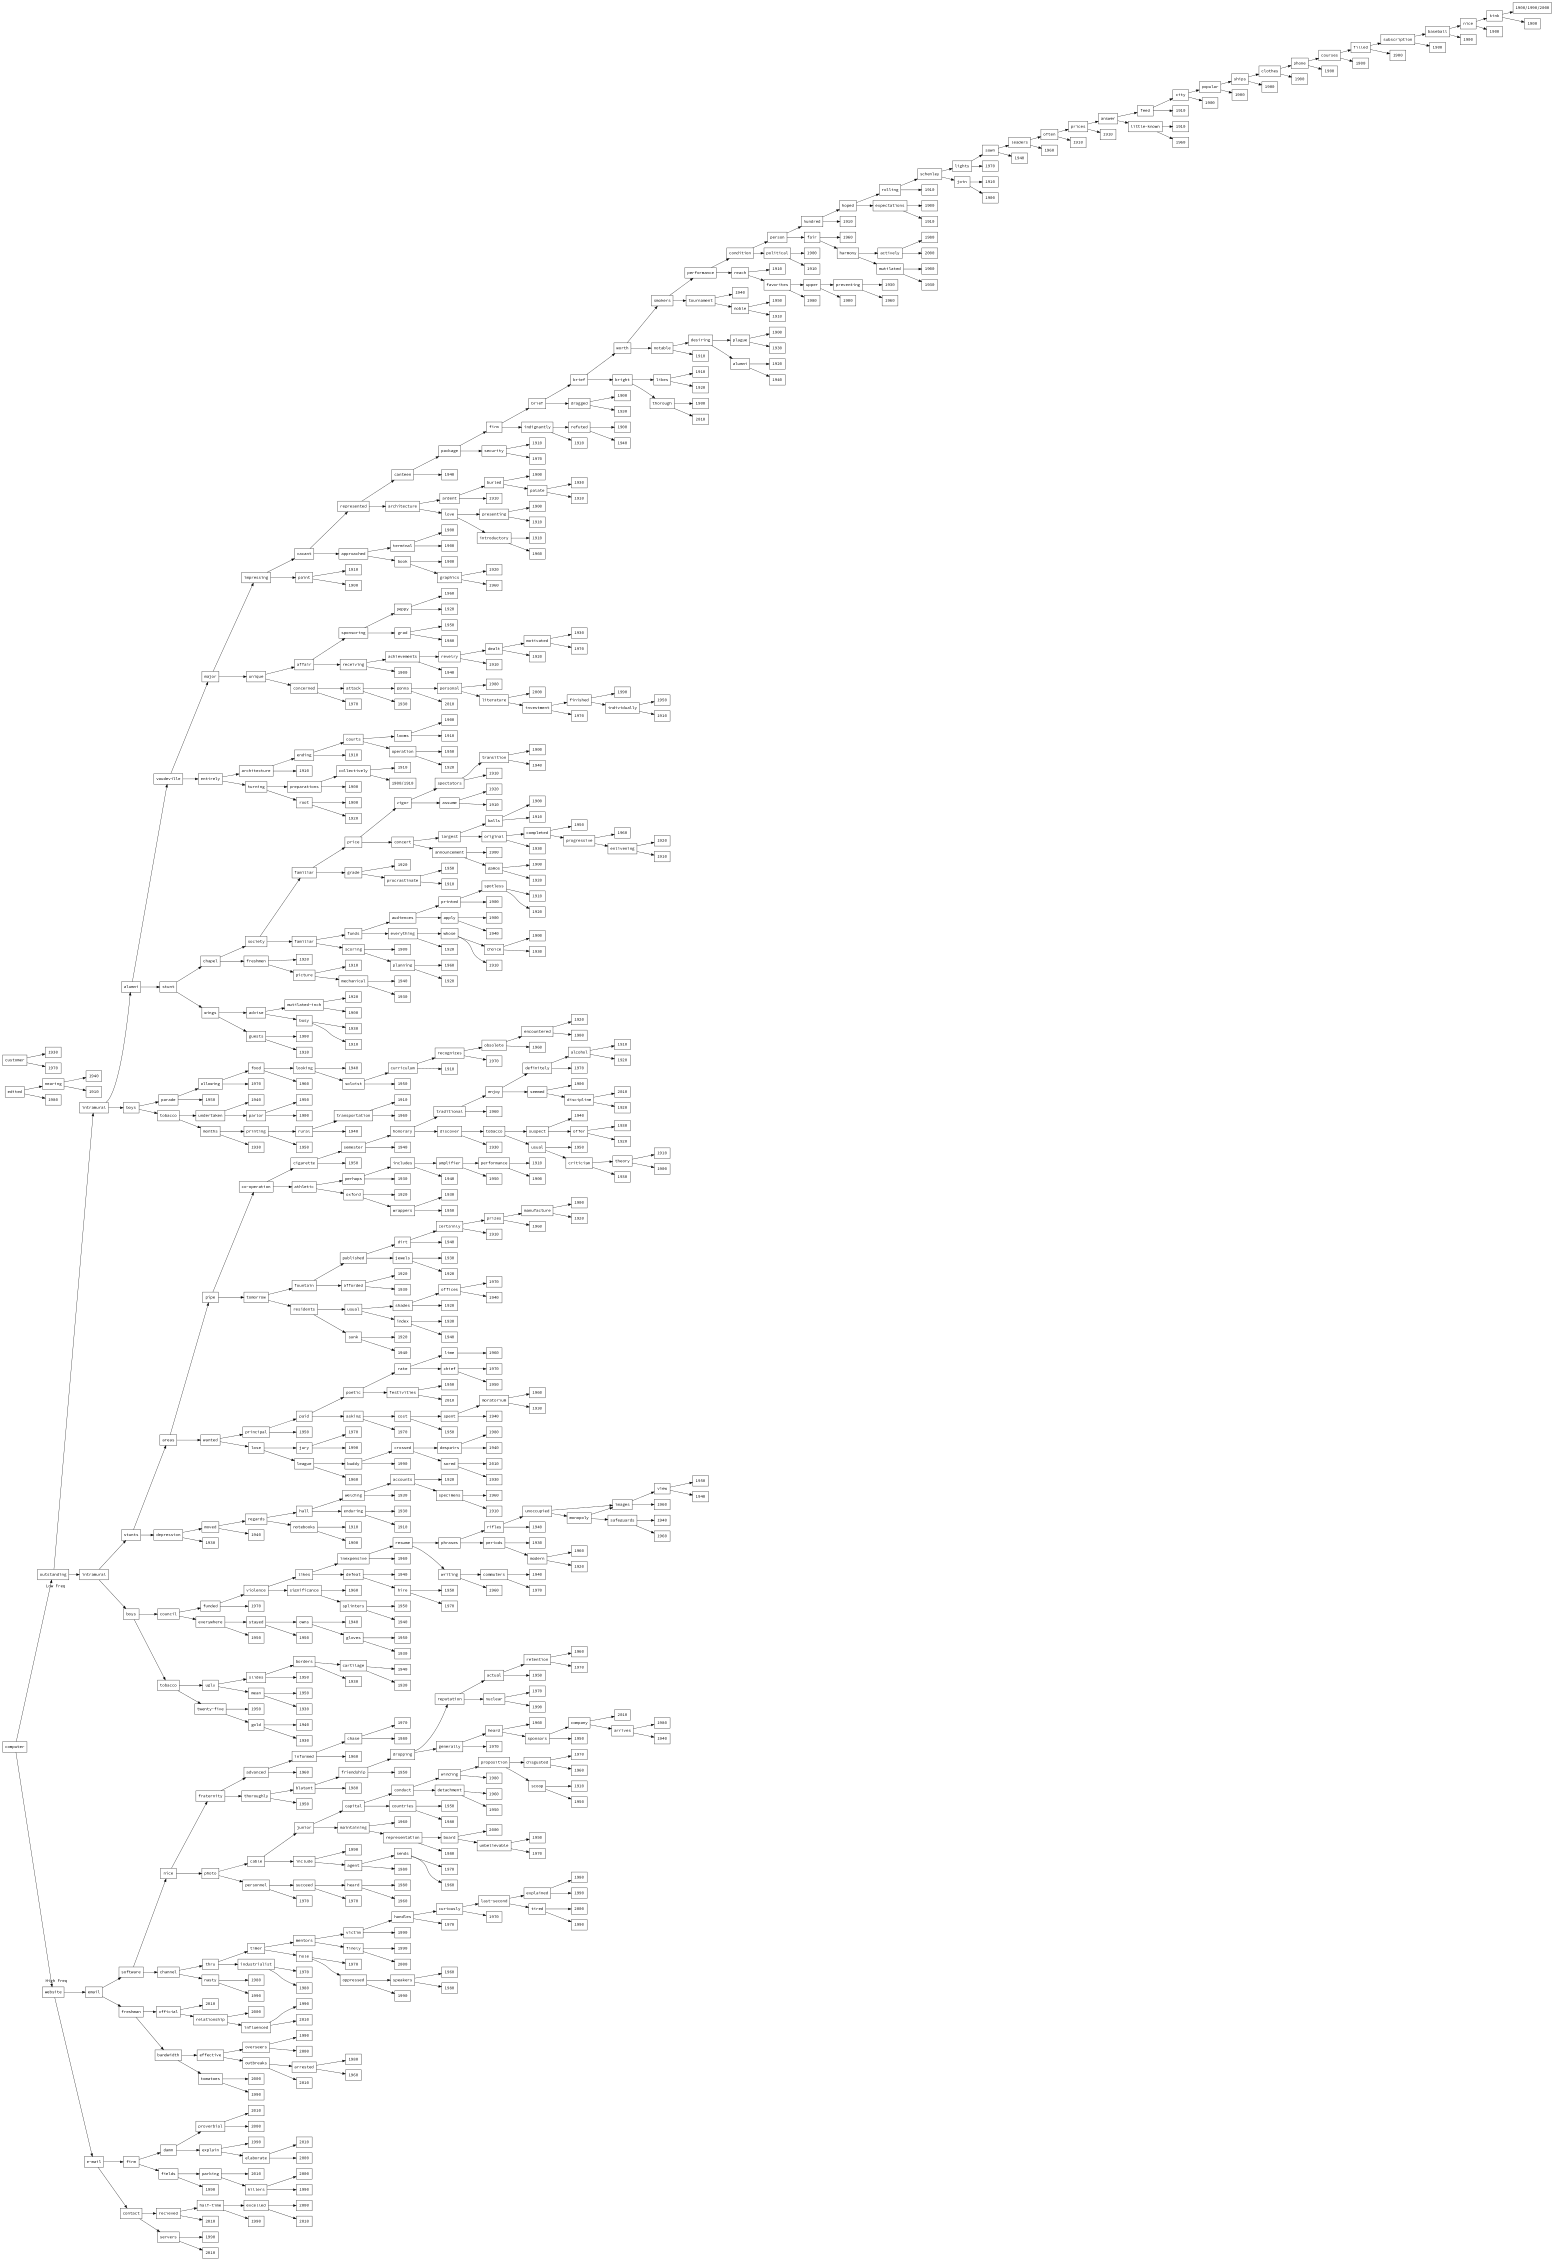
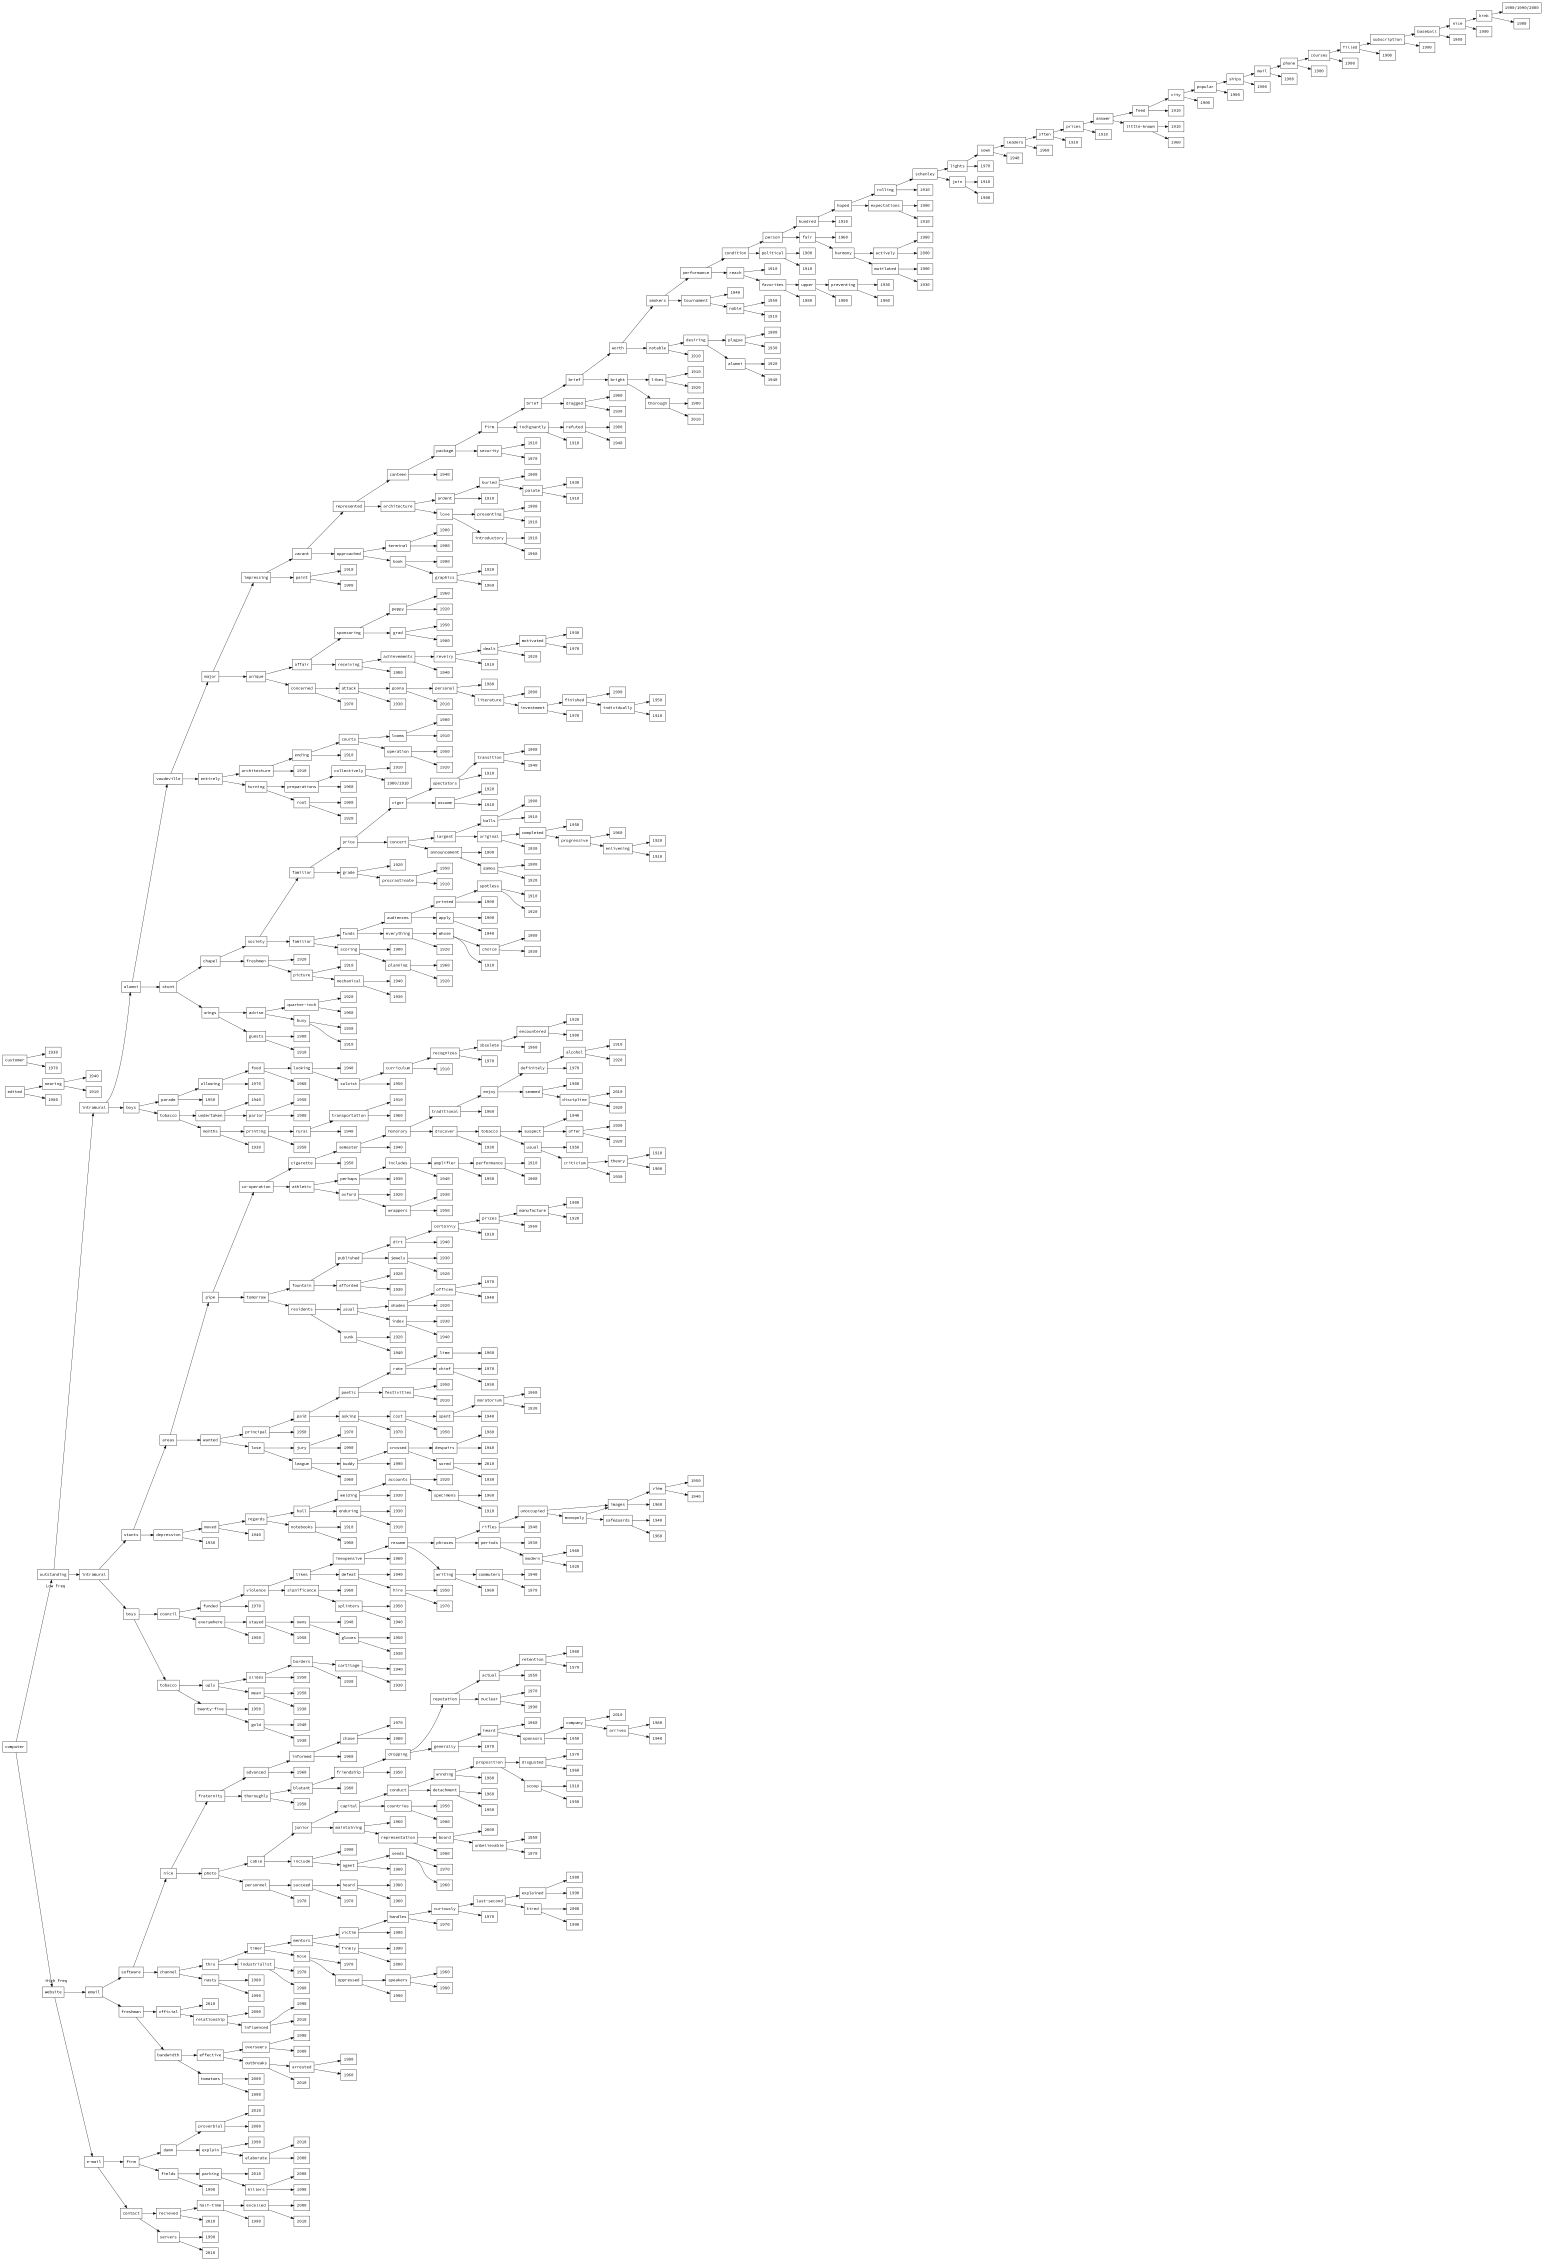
(1270, 71) -> (1262, 71)
(304, 1005) -> (302, 1005)
